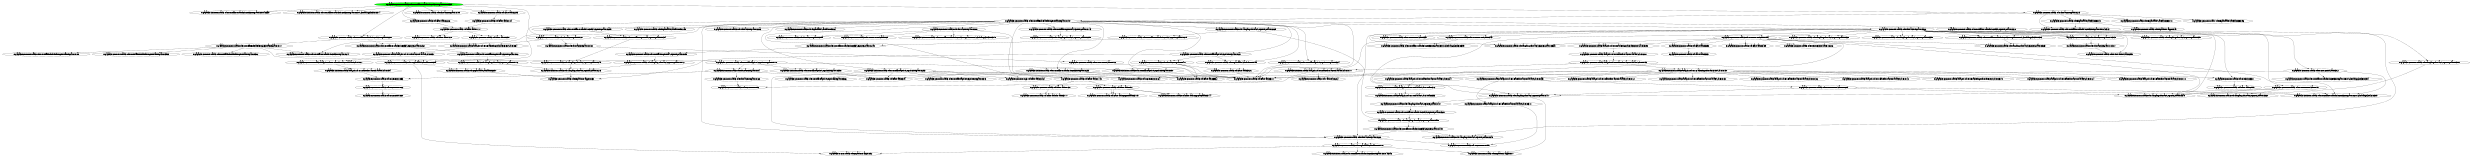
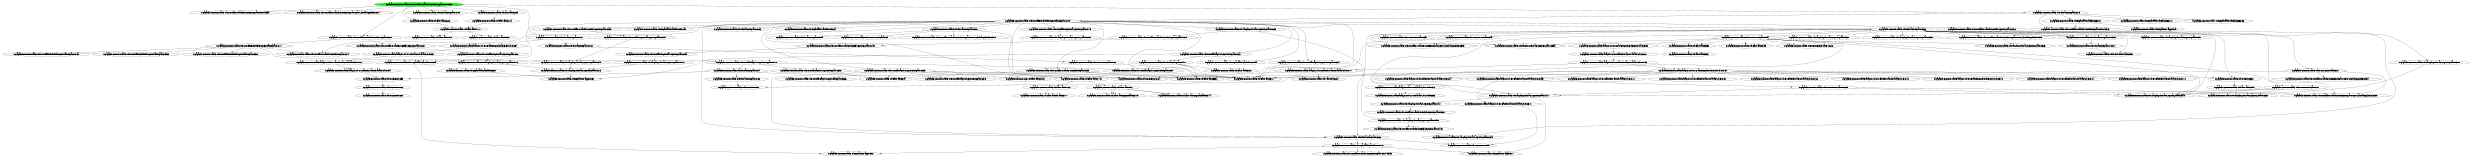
(851, 154) -> (851, 154)
